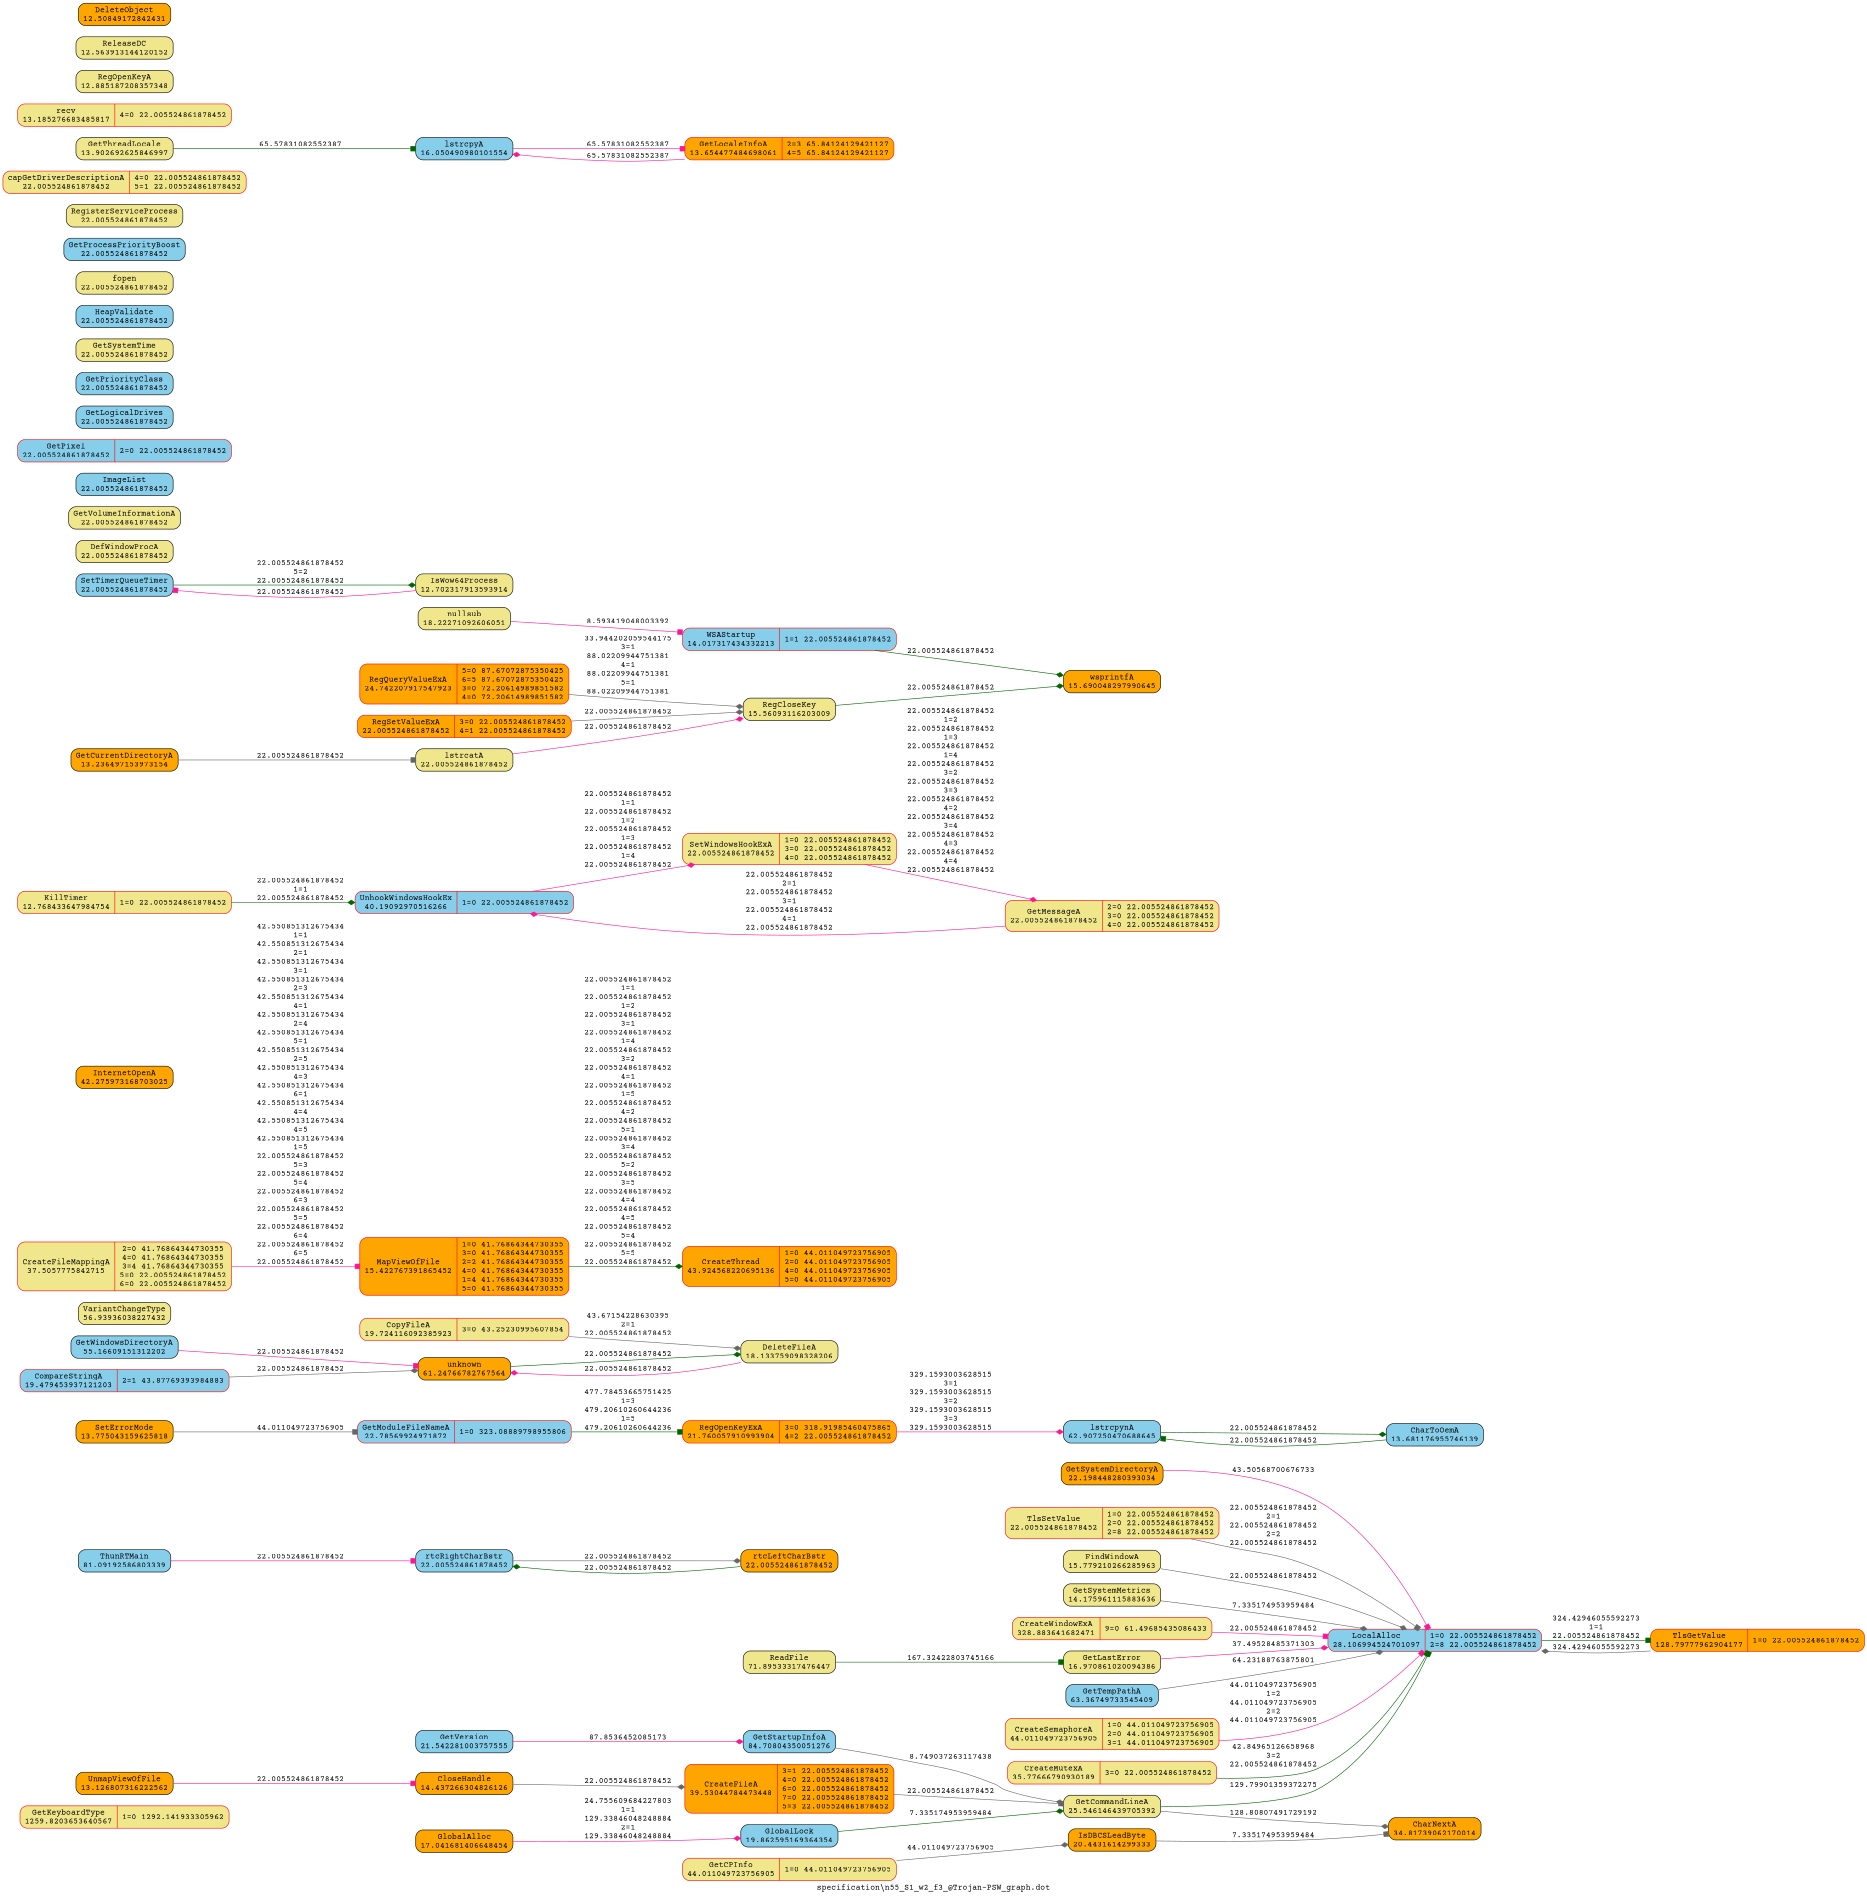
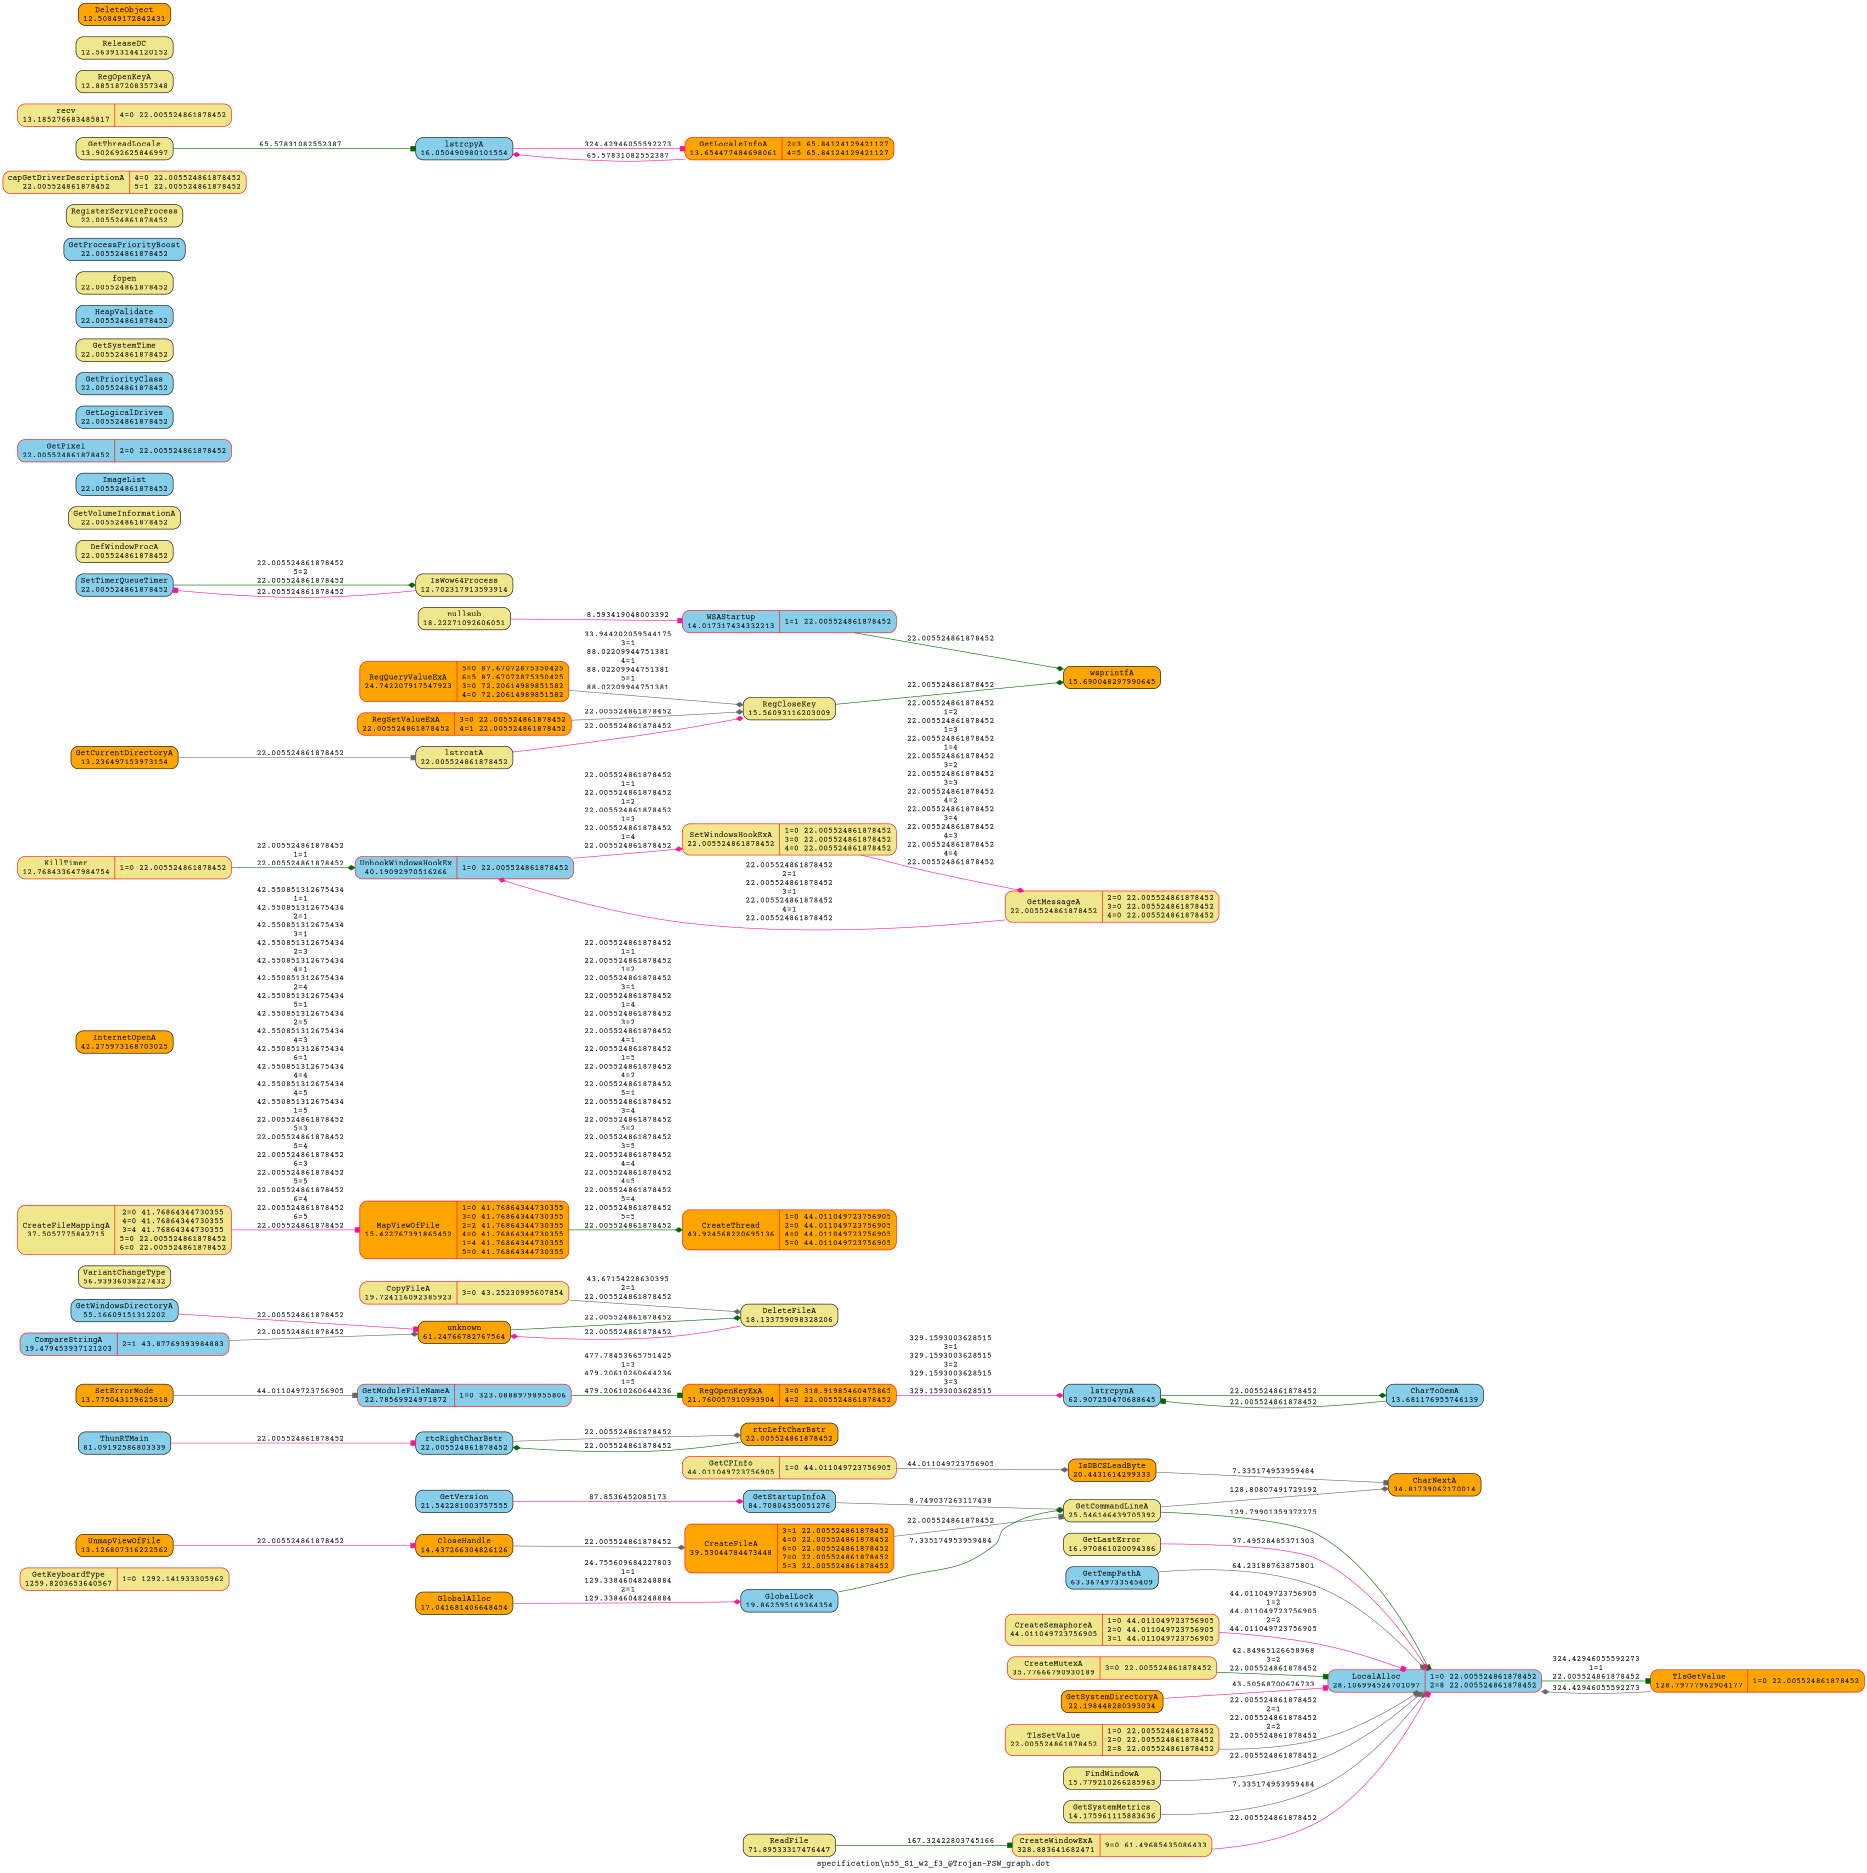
(628, 144) -> (628, 144)
(947, 1662) -> (921, 1845)
